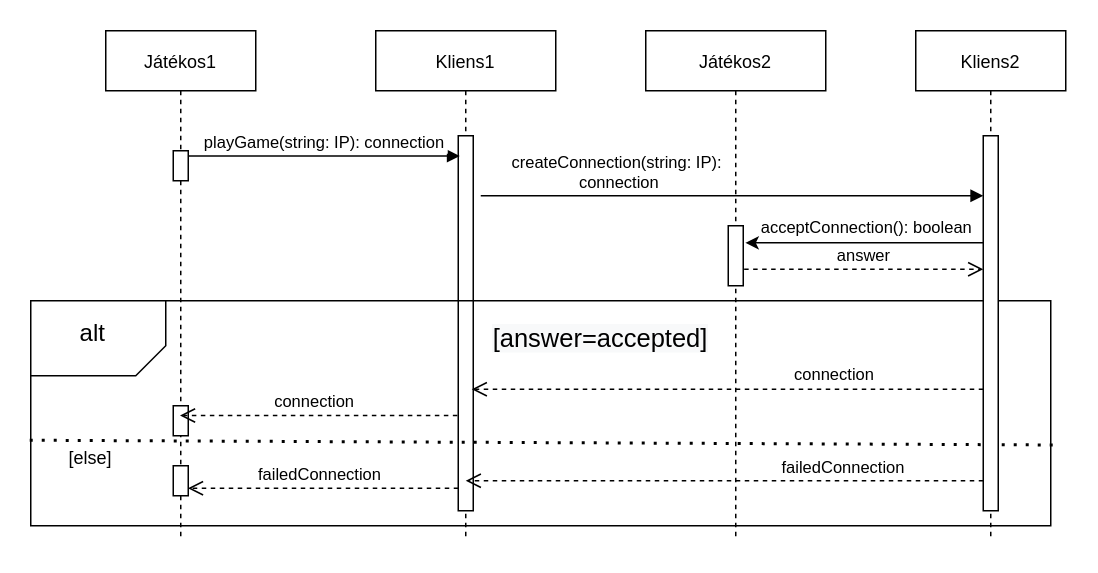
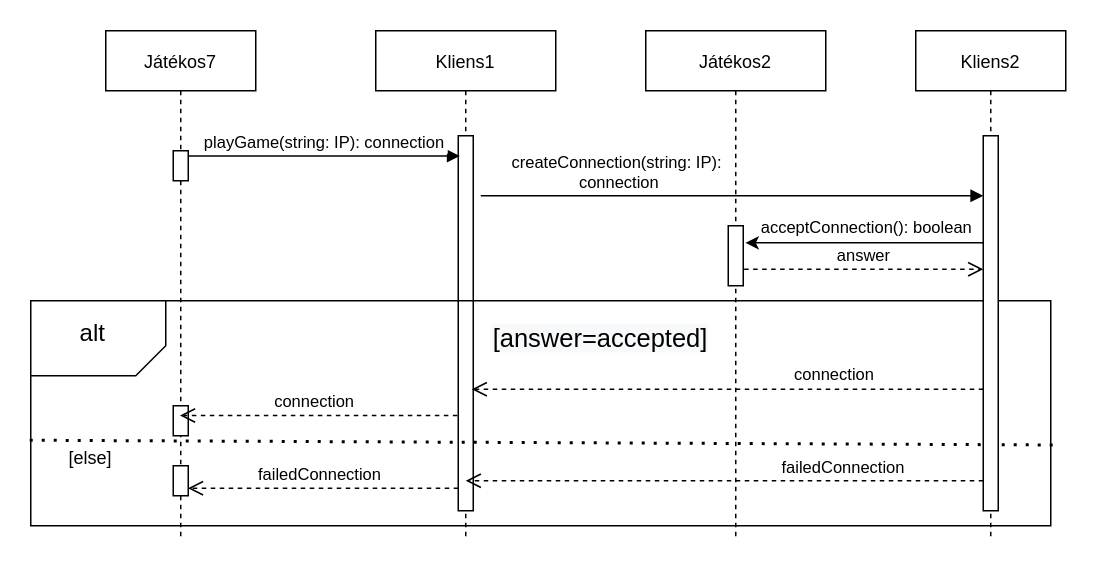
(180, 62) -> (180, 62)
